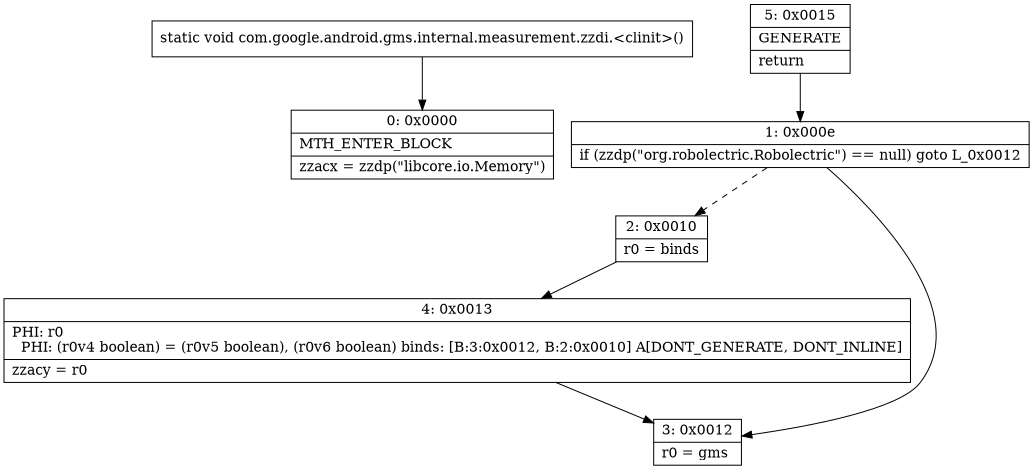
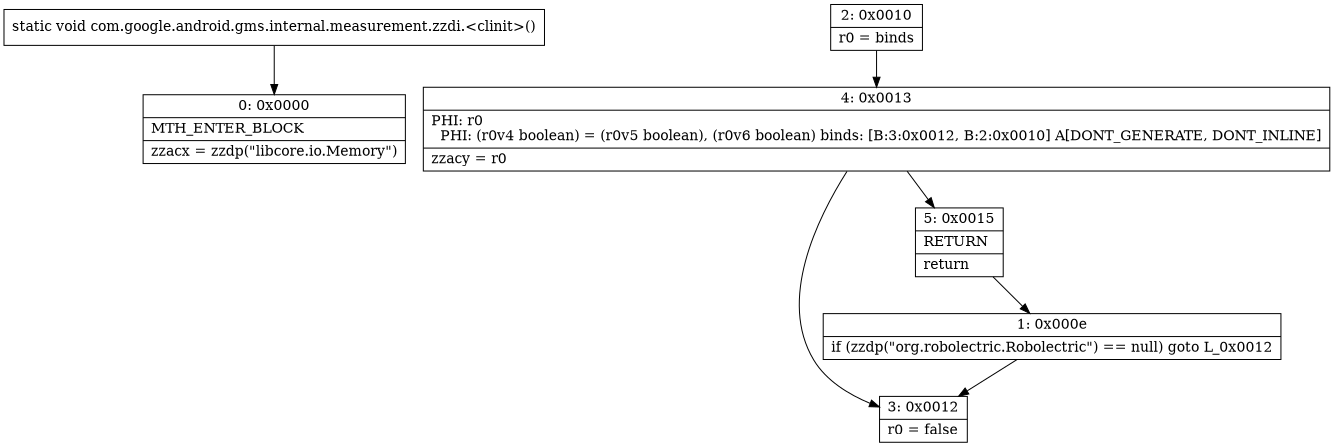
(800, 38) -> (956, 242)
none -> (918, 185)
(735, 189) -> none
(695, 453) -> (923, 430)
